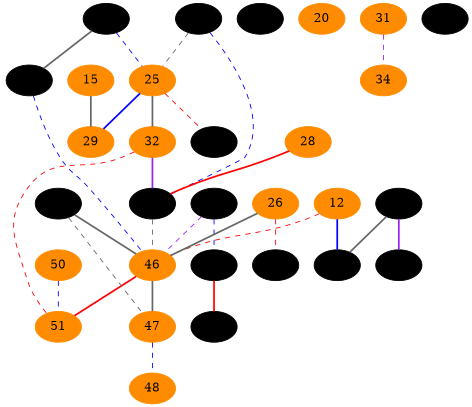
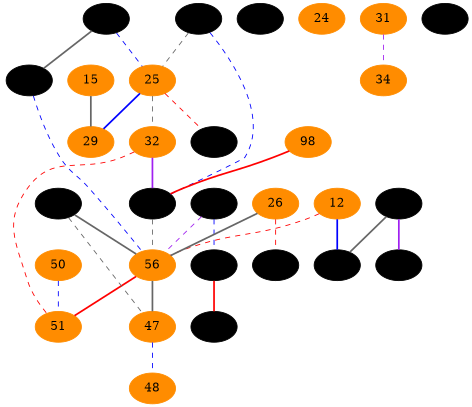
(322, 19) -> (322, 19)
(152, 111) -> (152, 111)
(308, 142) -> (308, 142)
(152, 265) -> (152, 265)
